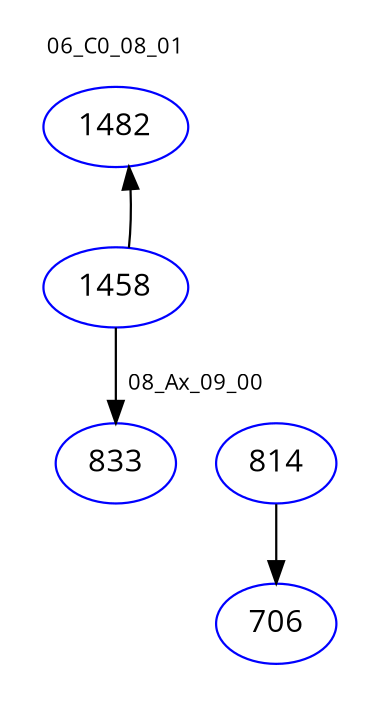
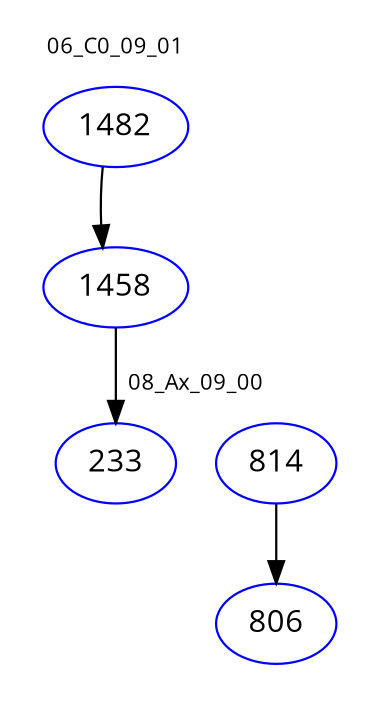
(116, 48) -> (116, 48)
(131, 219) -> (101, 196)
(116, 463) -> (116, 463)
(276, 624) -> (276, 624)
